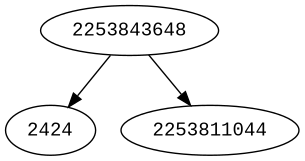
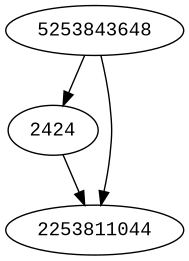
(130, 30) -> (95, 30)
none -> (71, 173)
